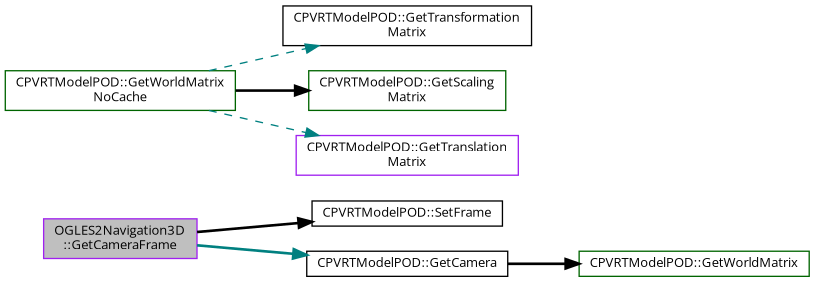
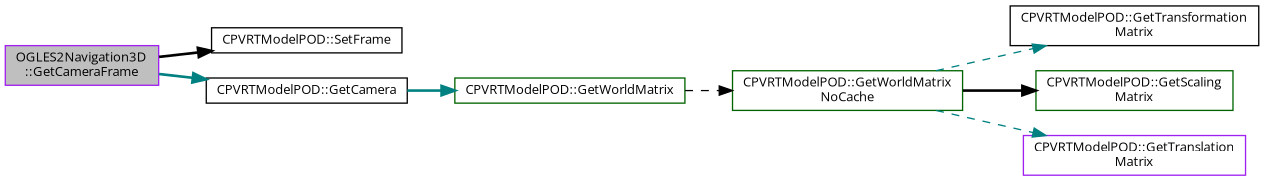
none -> (702, 91)
(537, 264) -> (424, 91)
